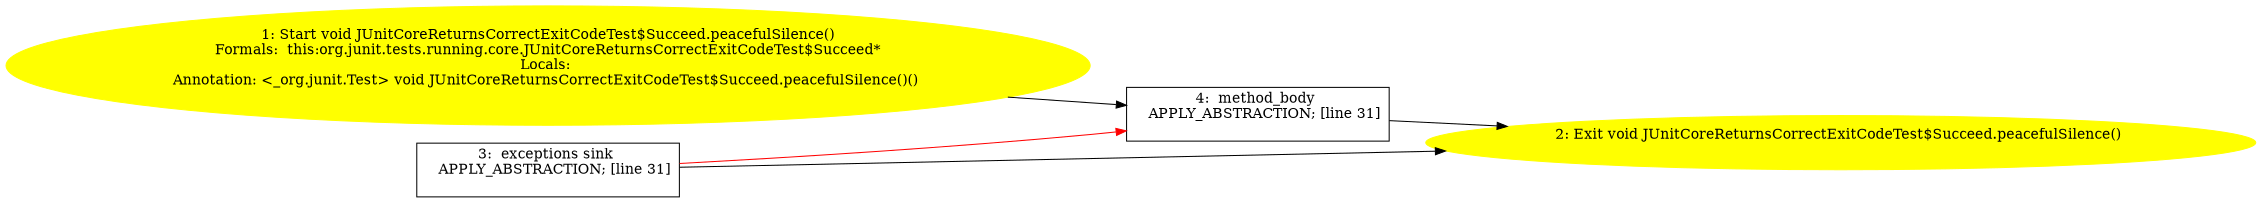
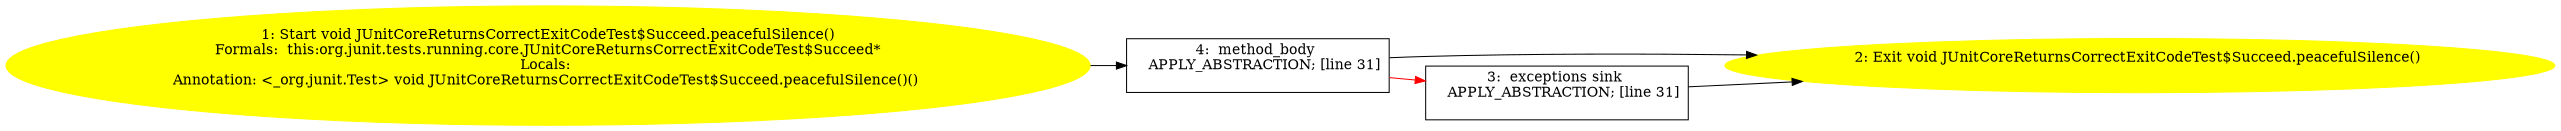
(898, 150) -> (1402, 79)
